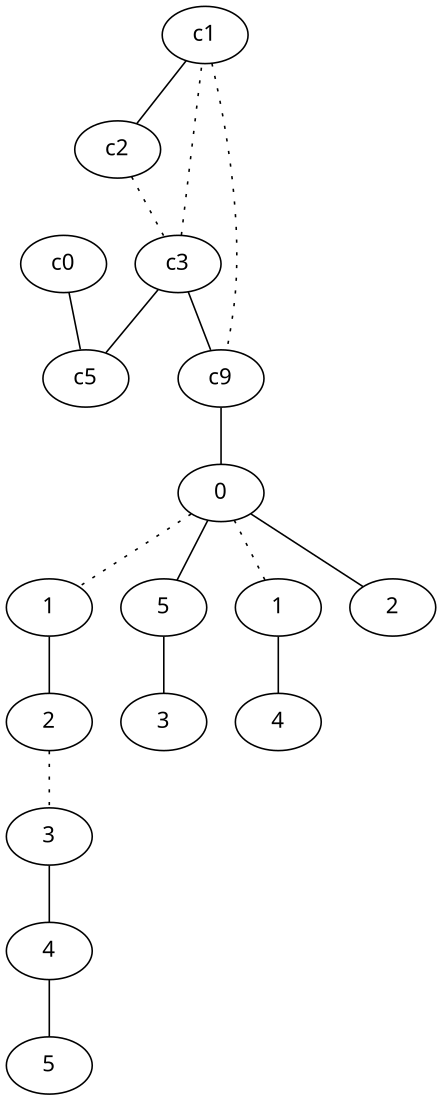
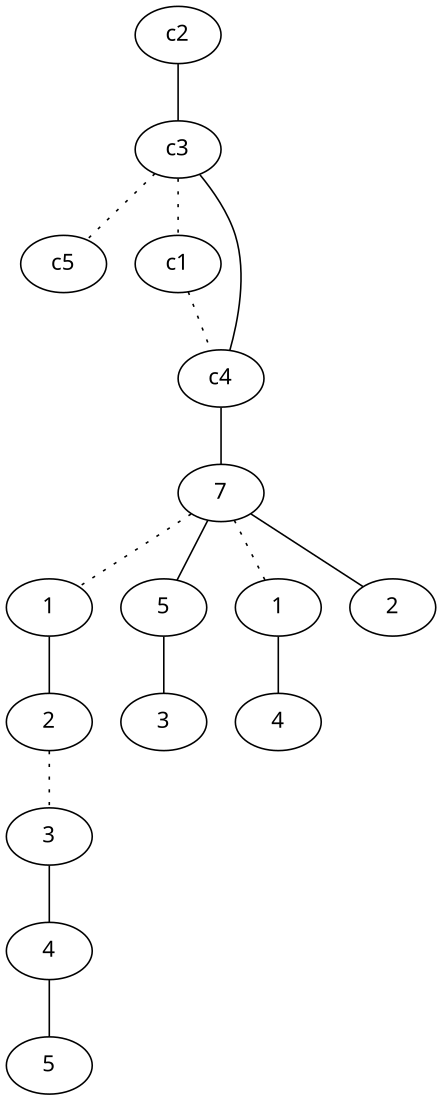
(161, 92) -> none
(148, 207) -> (178, 92)
(64, 264) -> none
(132, 321) -> (121, 207)
(221, 378) -> (221, 378)
(221, 493) -> (221, 493)
